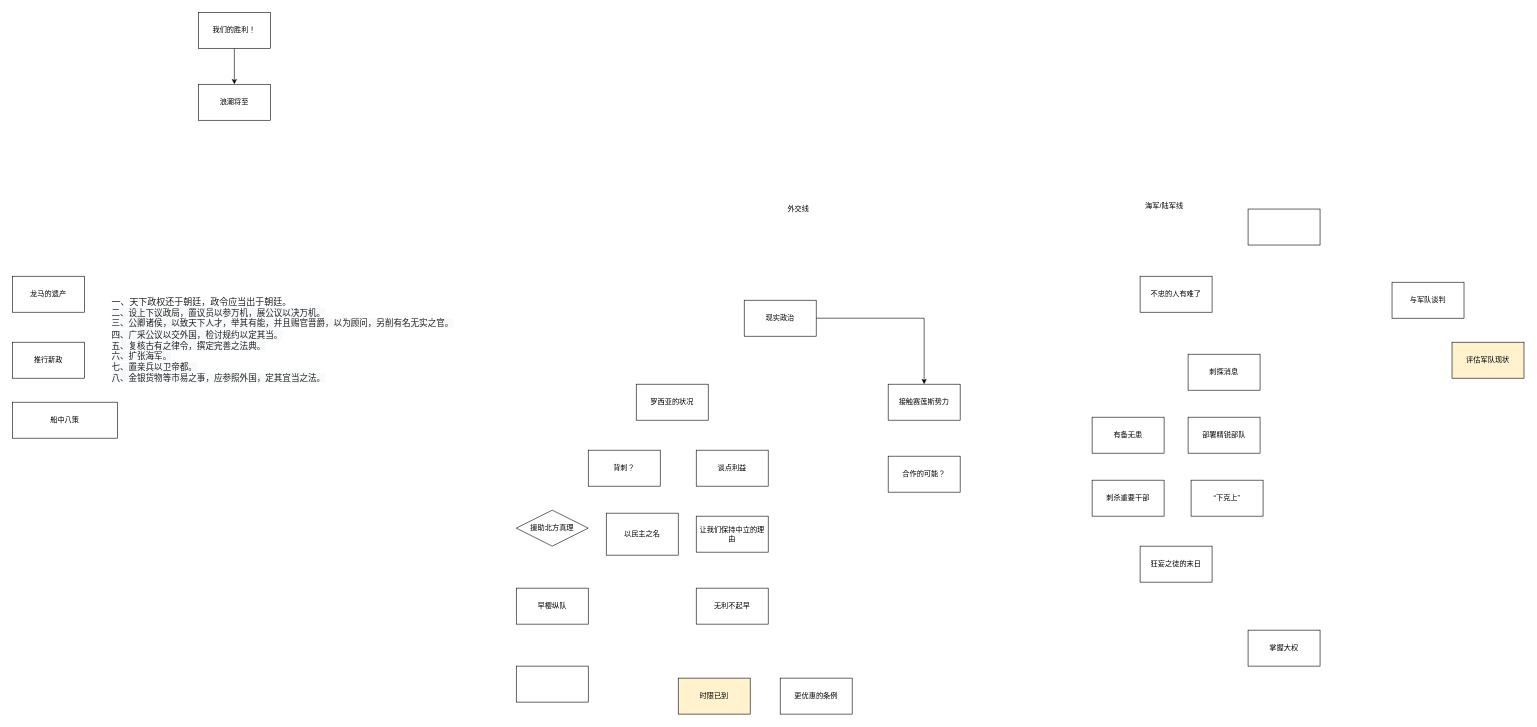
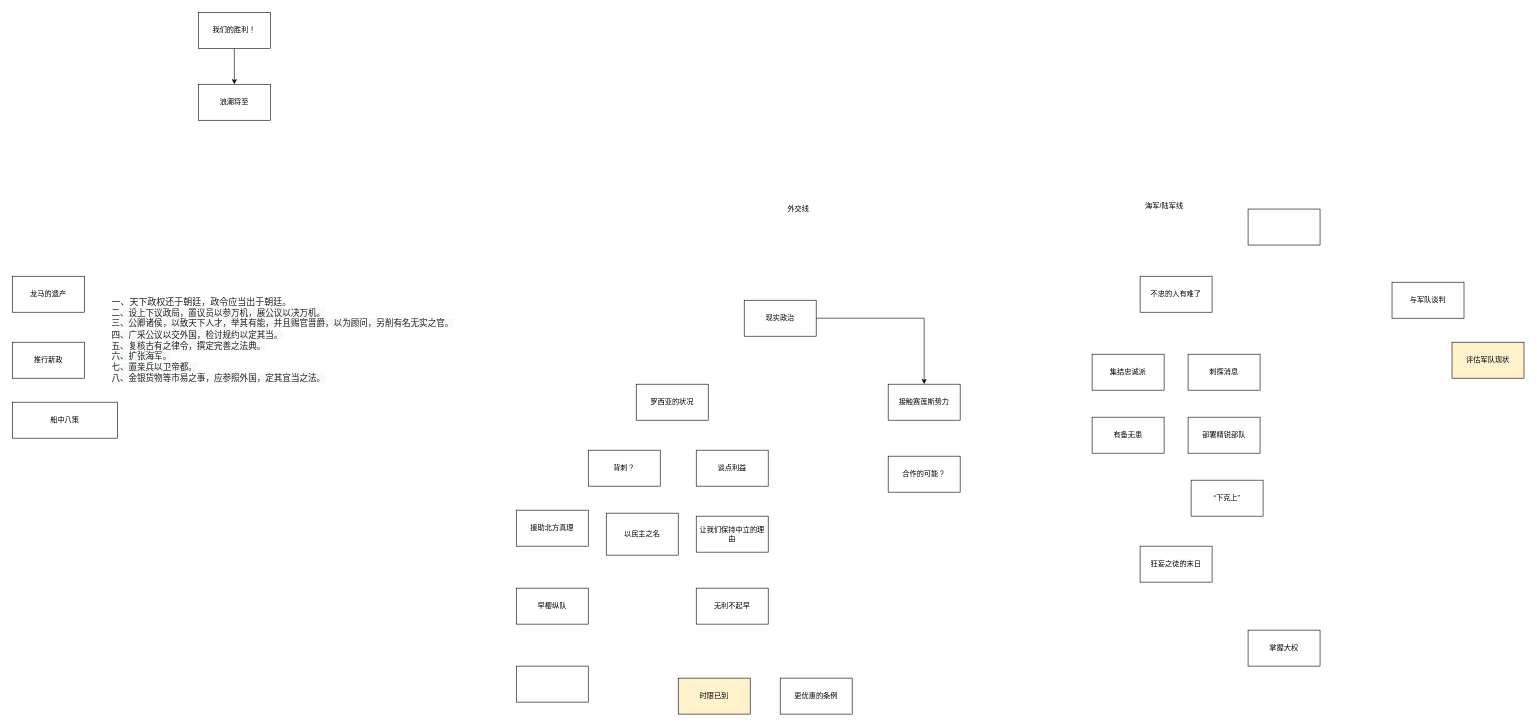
none -> (1128, 372)
(1128, 498) -> none
(552, 528) -> (552, 528)
